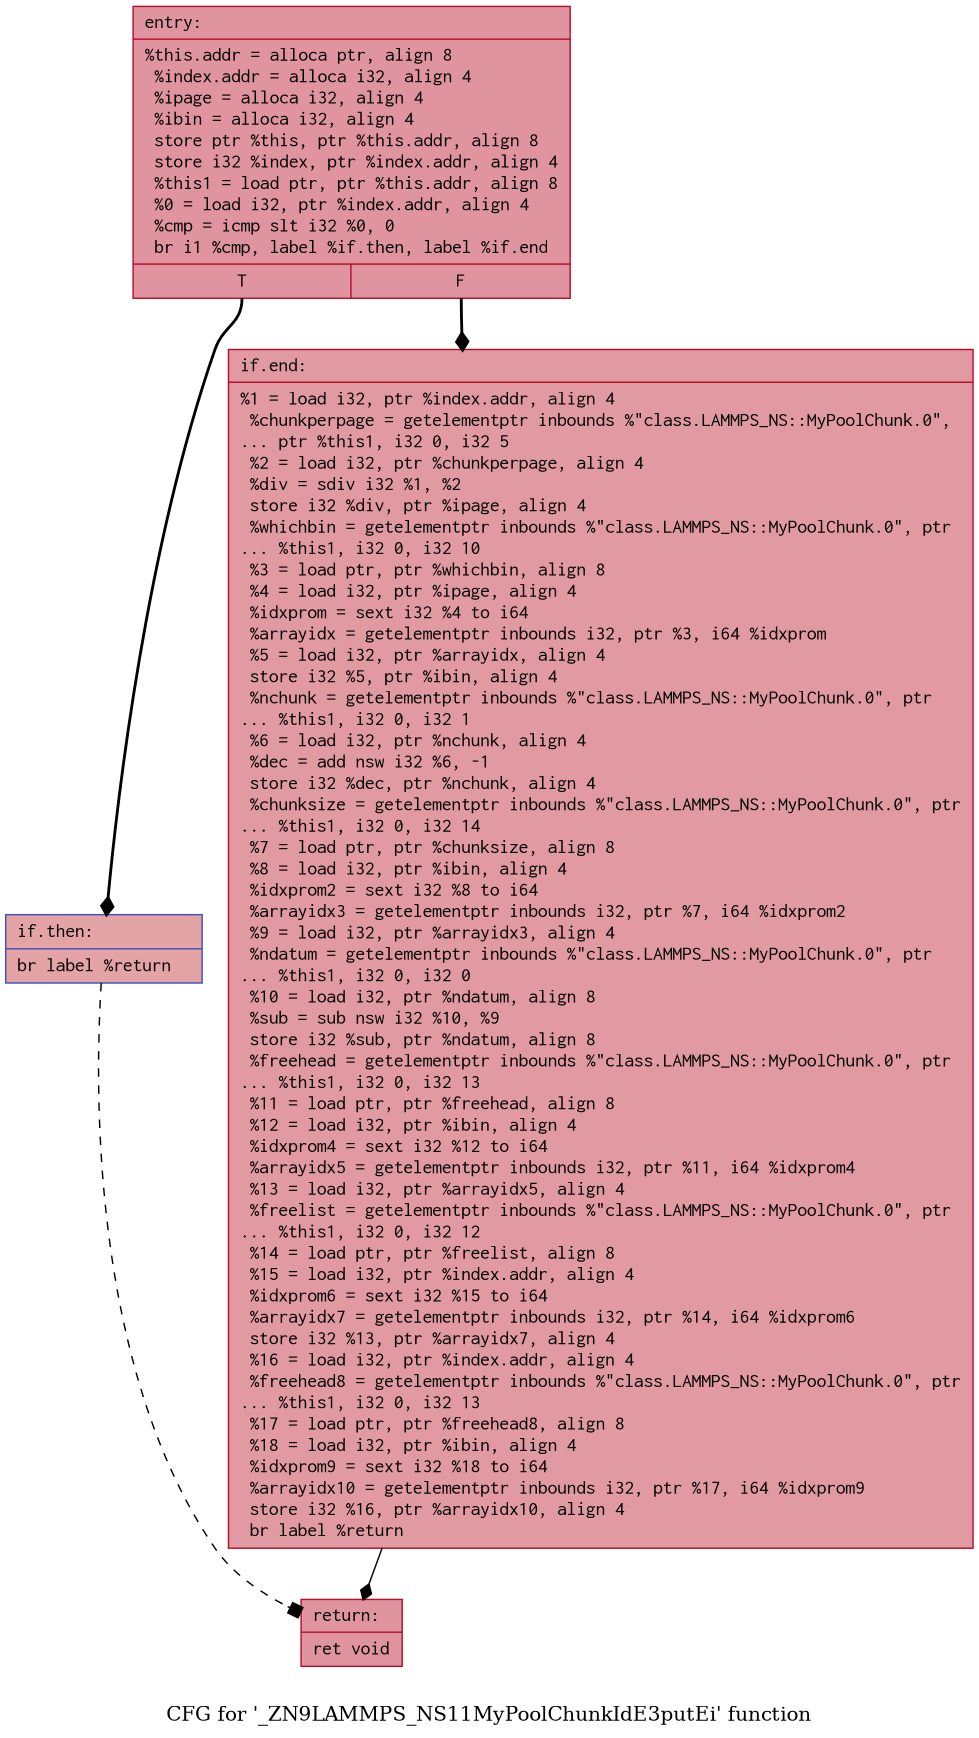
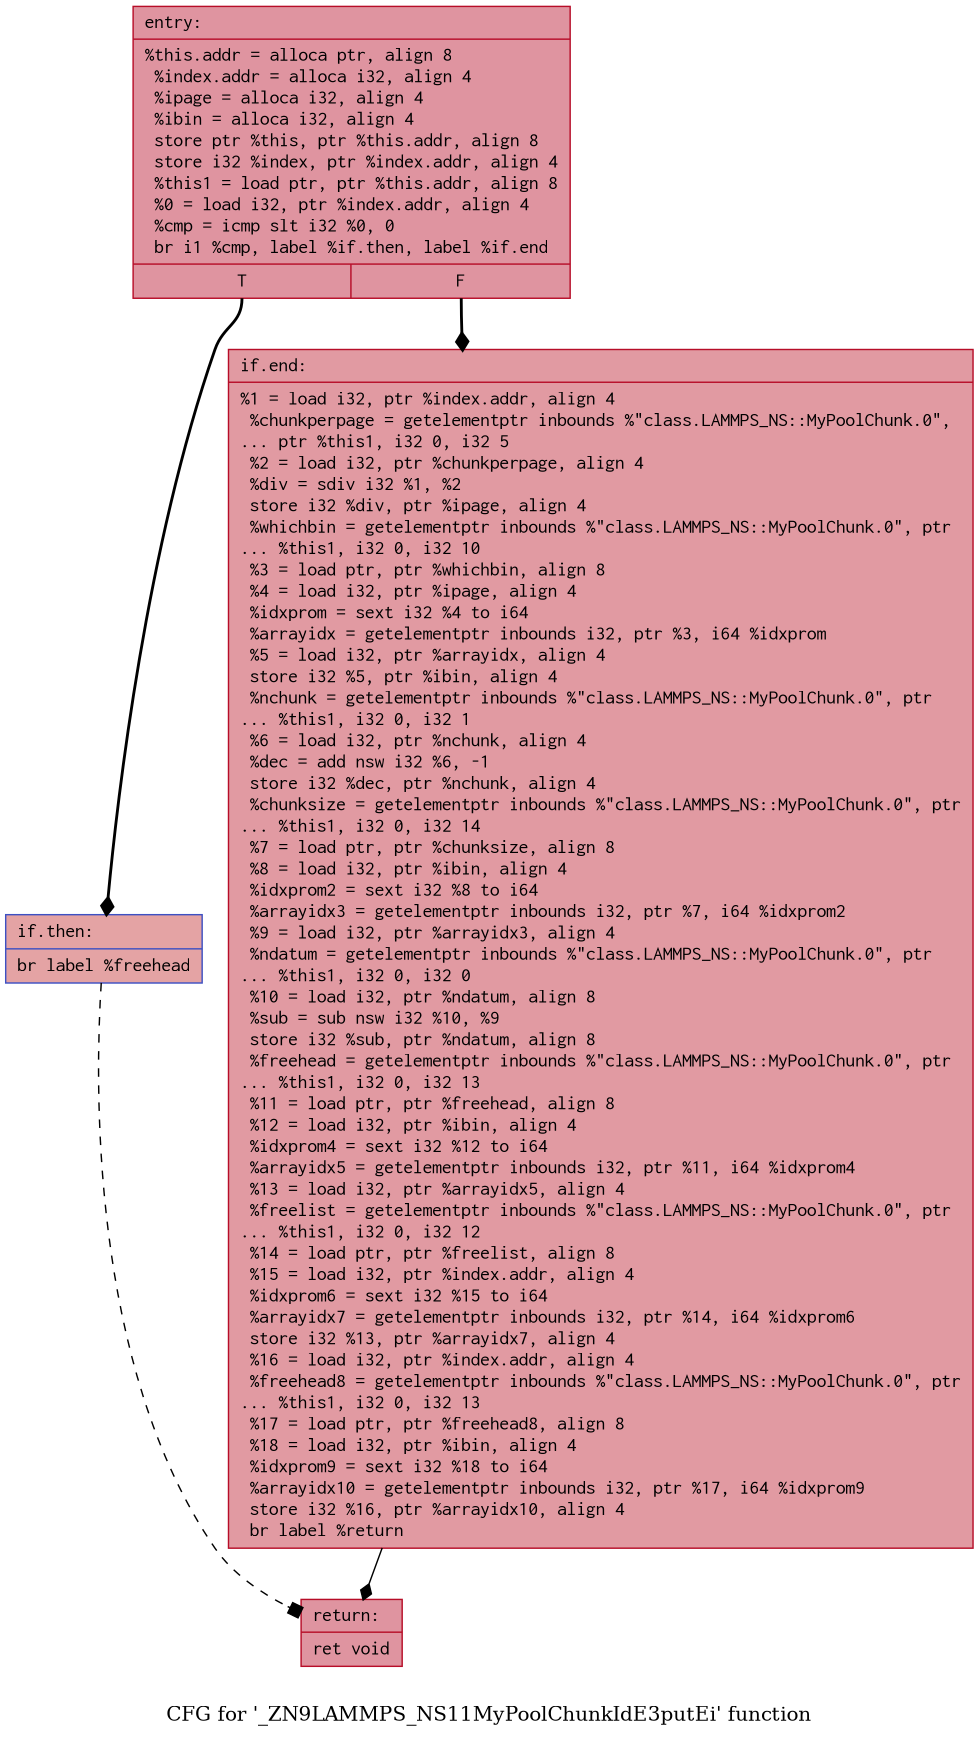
(95, 965) -> (104, 965)
